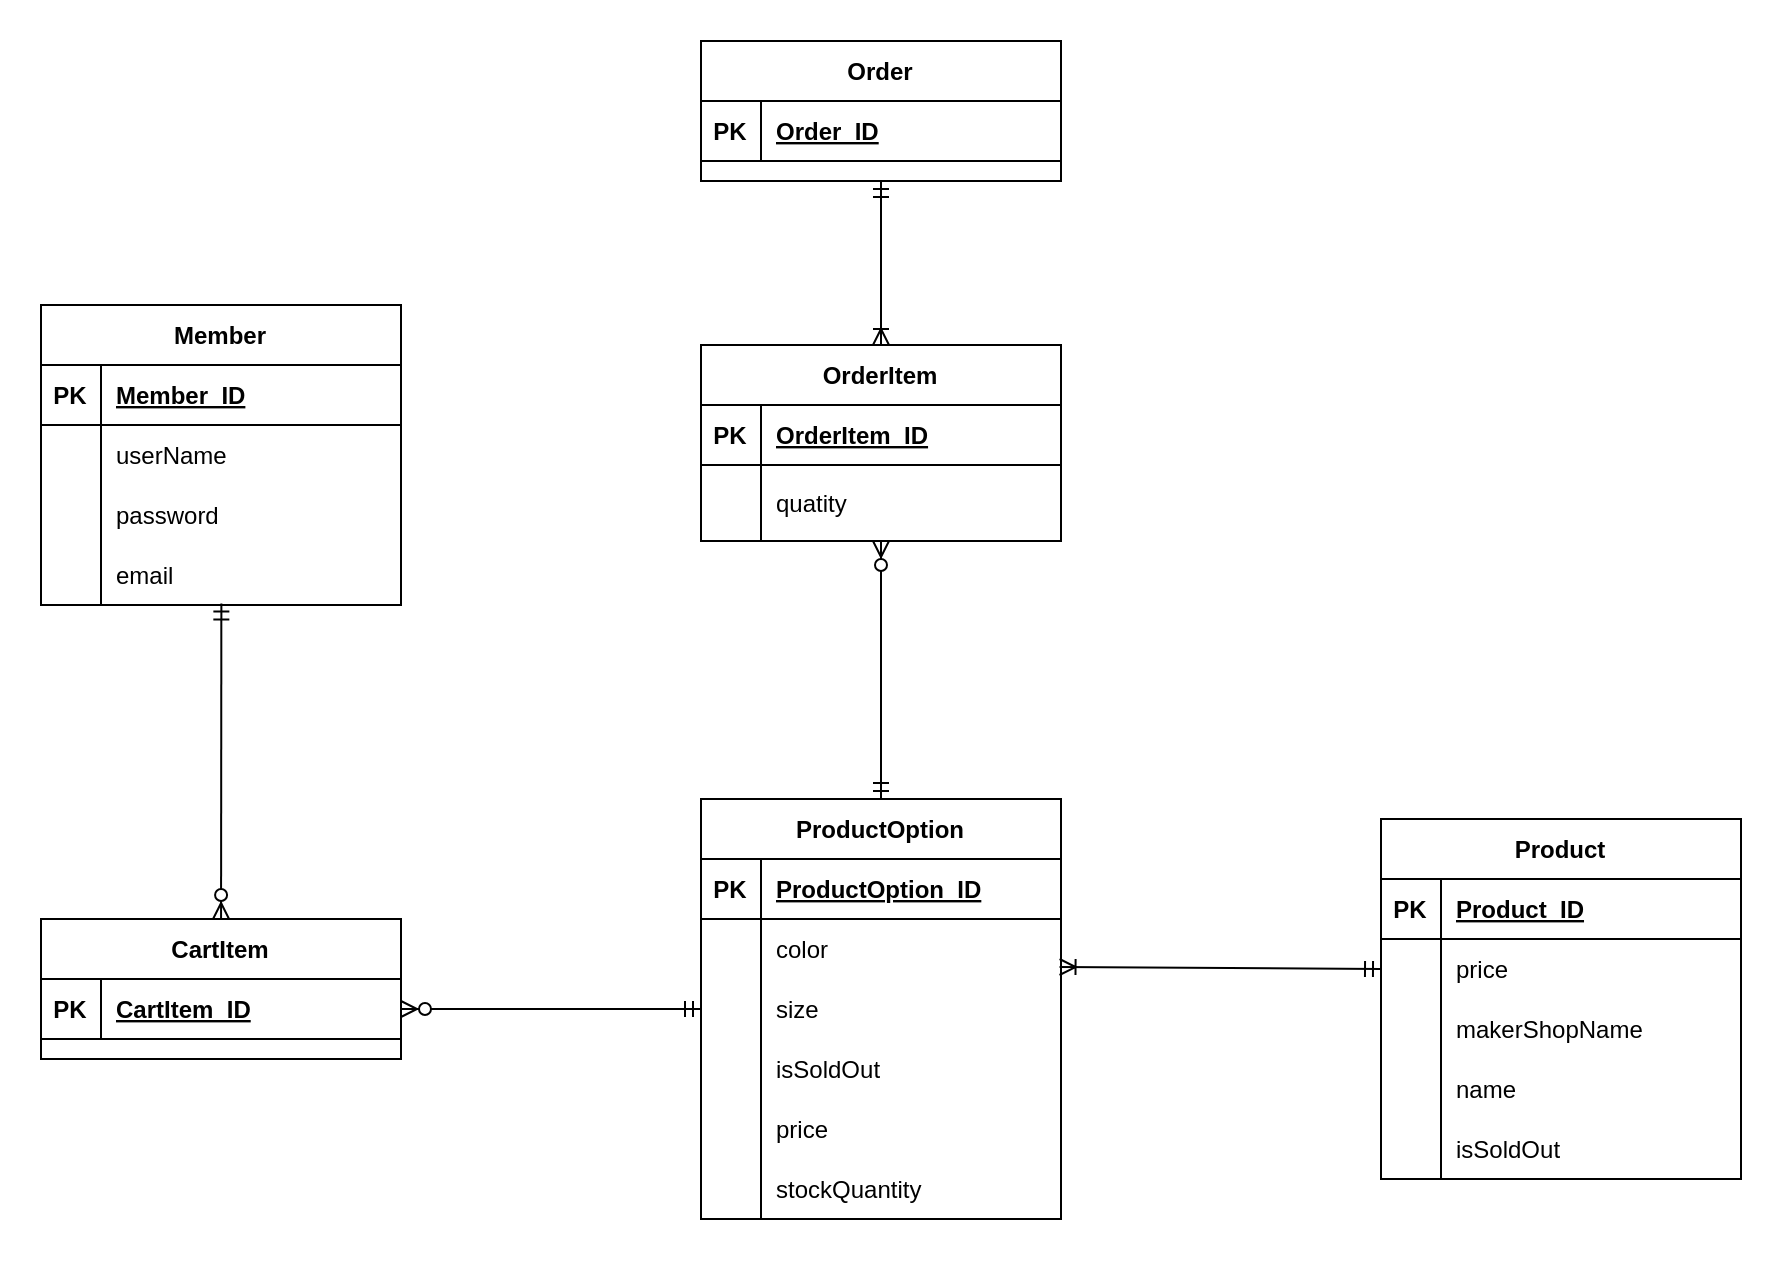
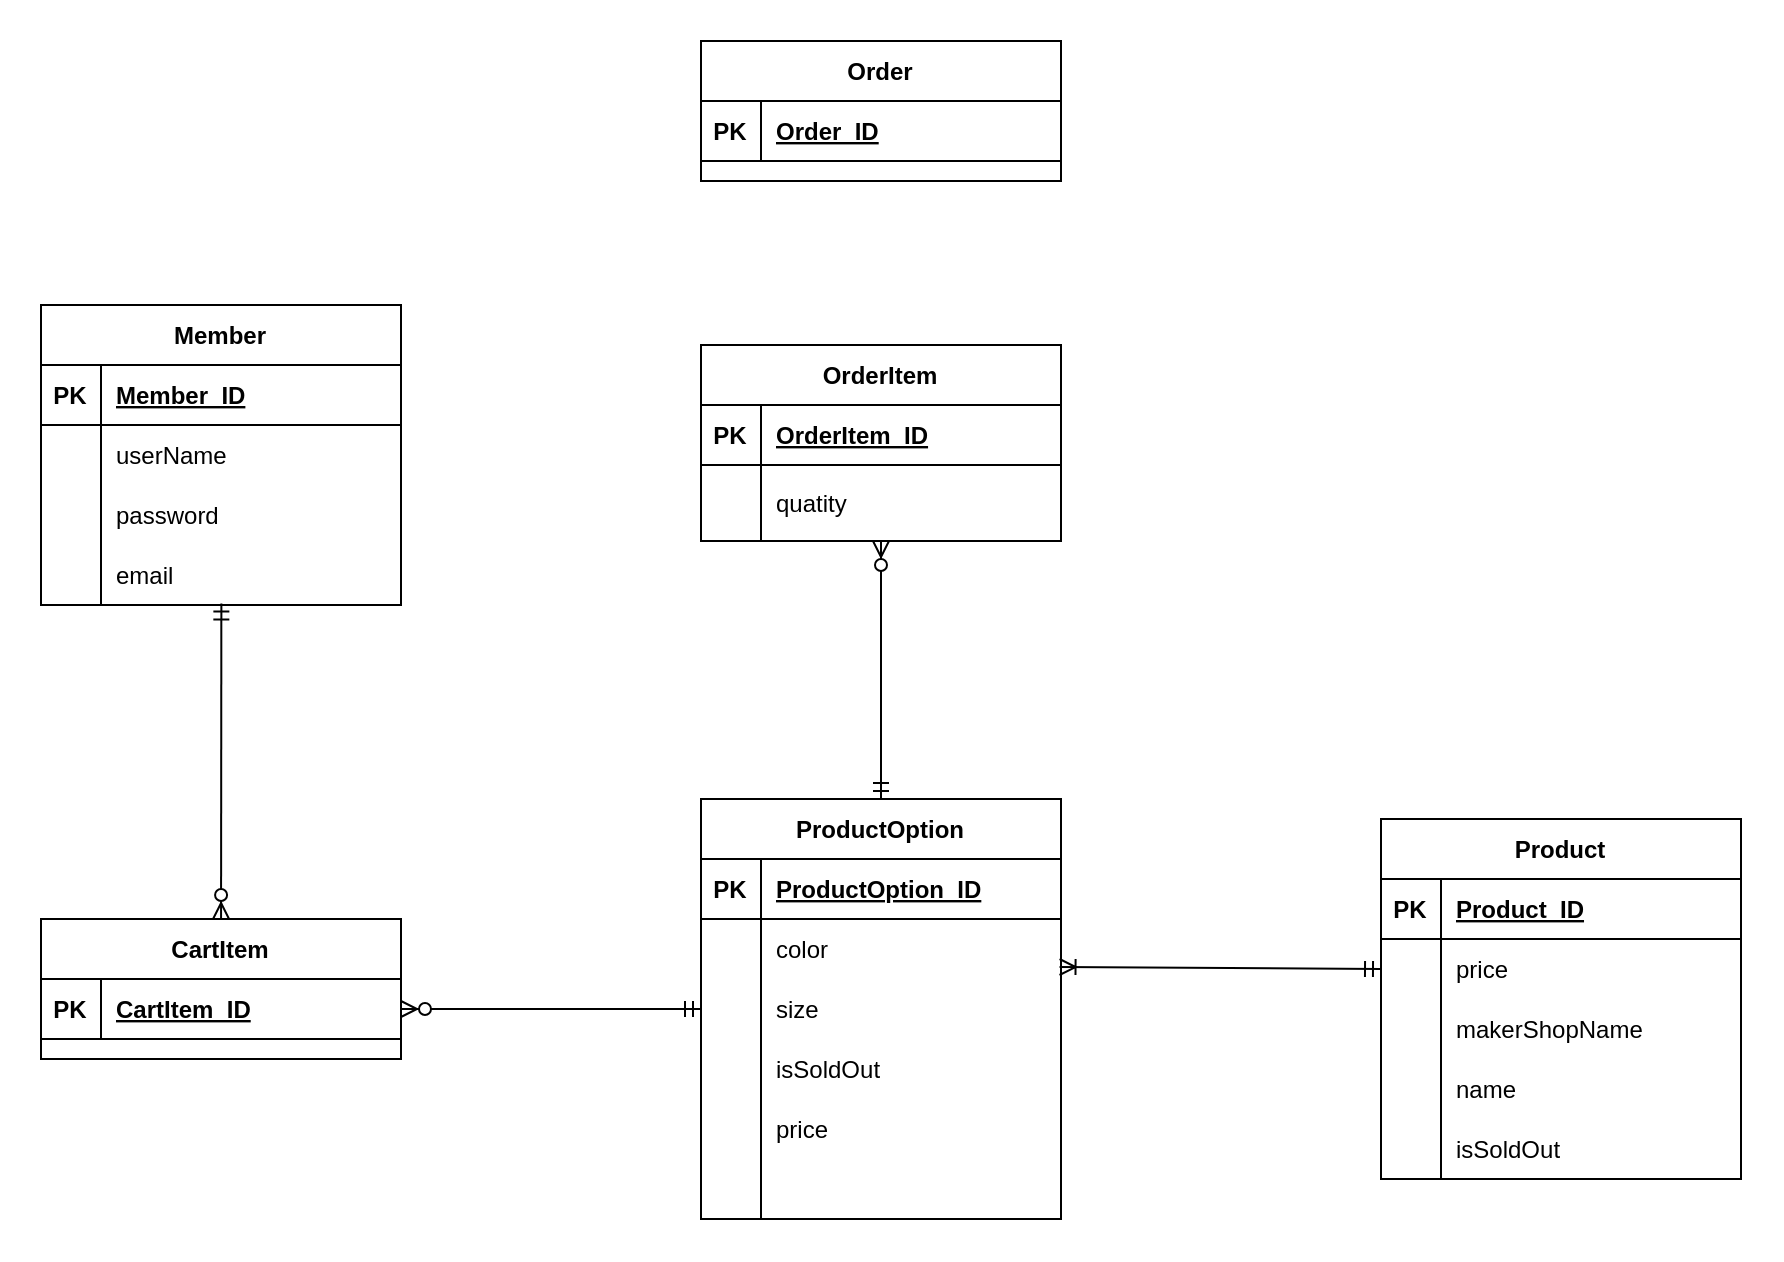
(881, 265) -> none
(911, 1189) -> none
